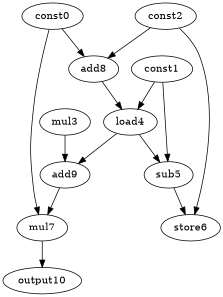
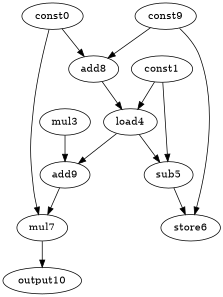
(166, 16) -> (166, 16)
